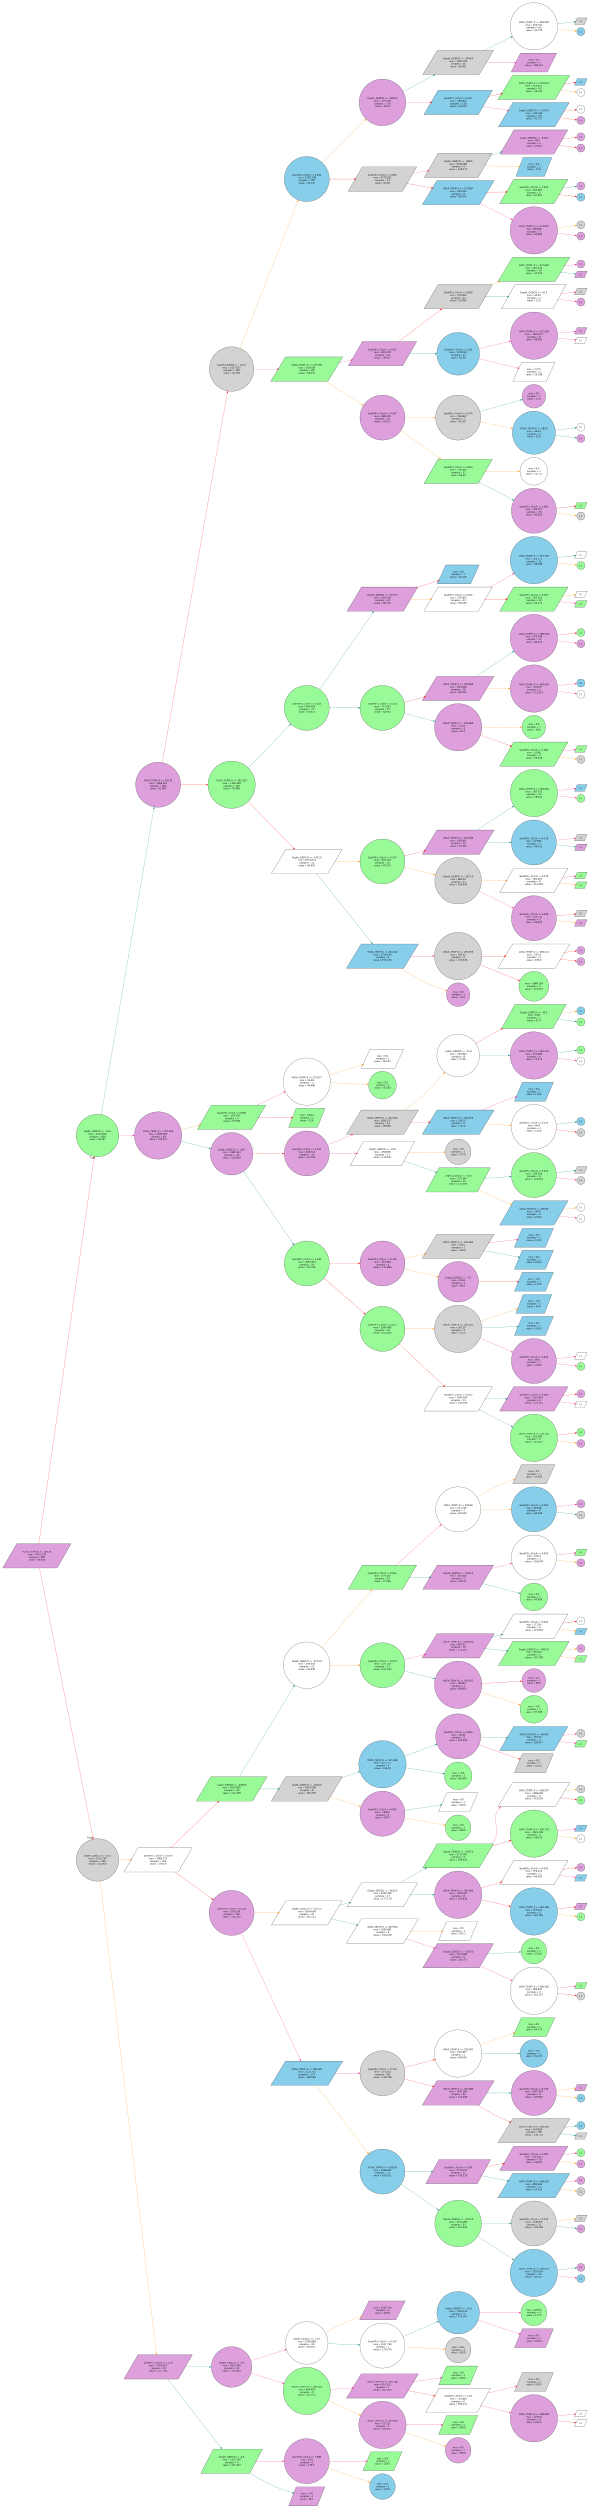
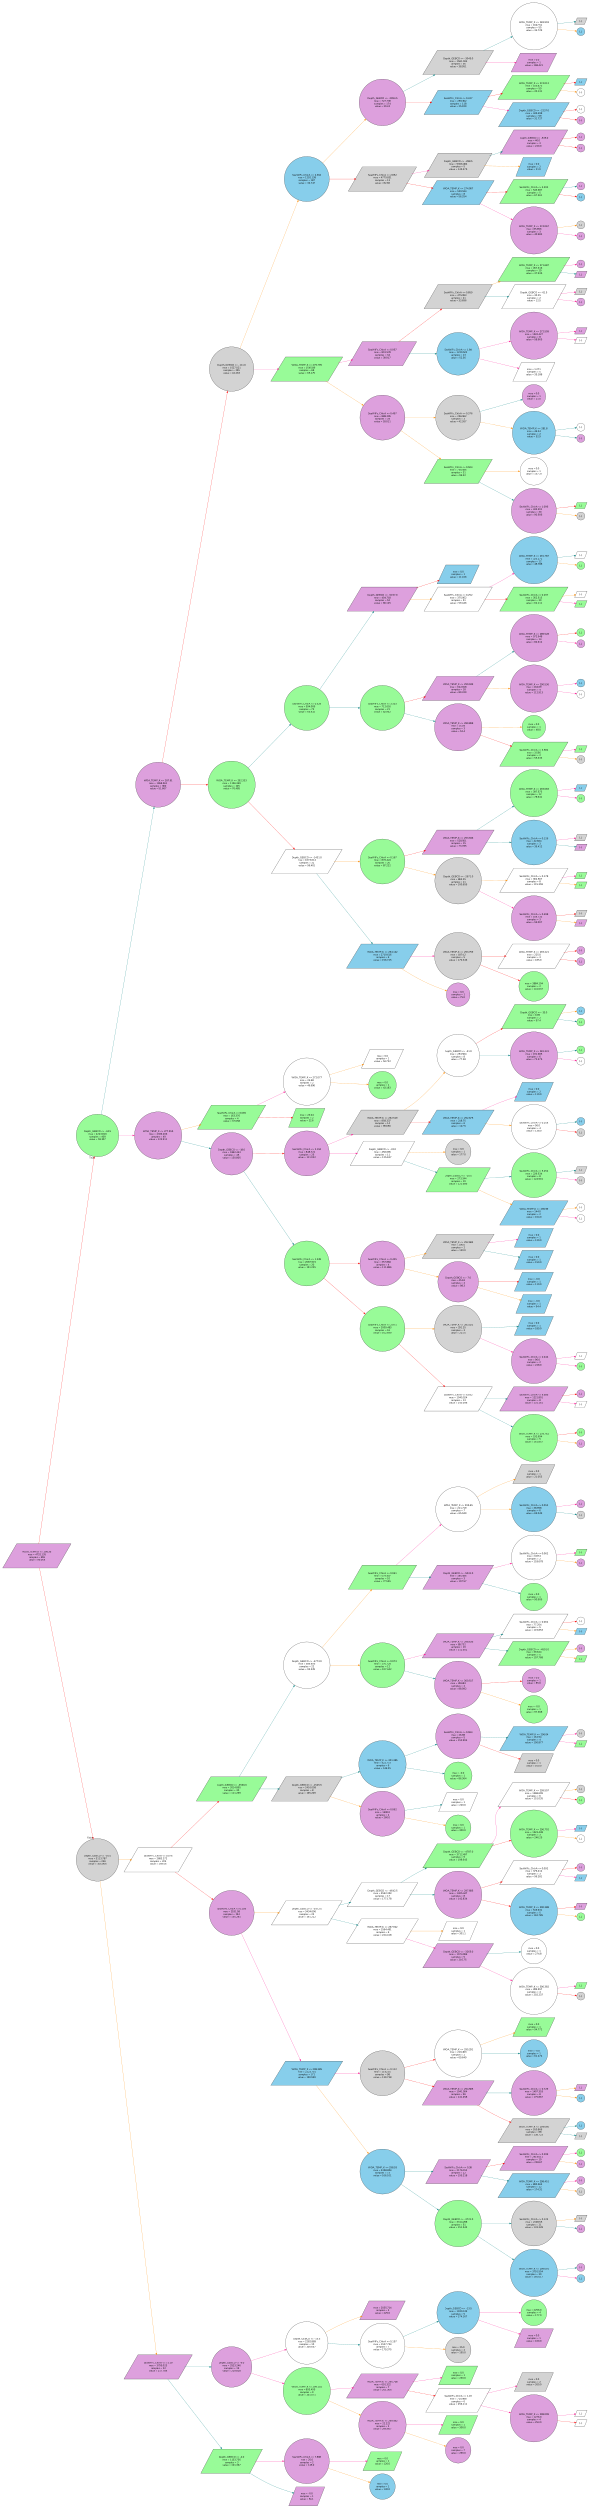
(498, 1315) -> (499, 1294)
(534, 1951) -> (534, 1951)
